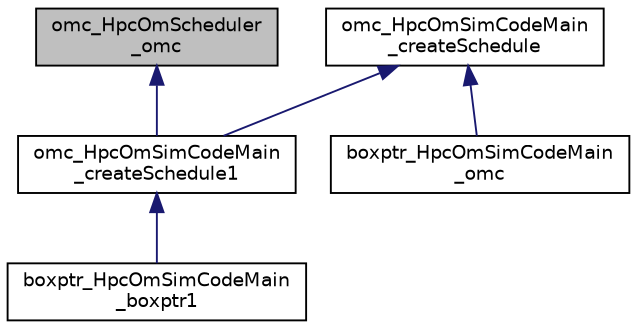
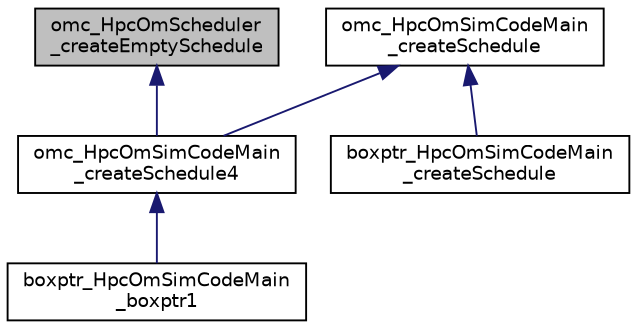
(157, 37) -> (157, 37)
(157, 164) -> (157, 164)
(480, 164) -> (480, 164)
